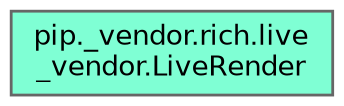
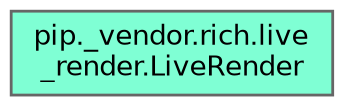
(172, 53) -> (172, 53)
